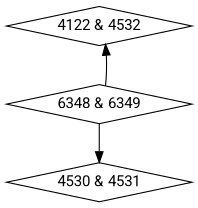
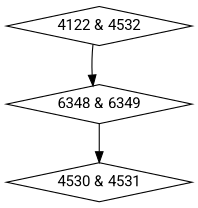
(107, 71) -> (92, 60)
